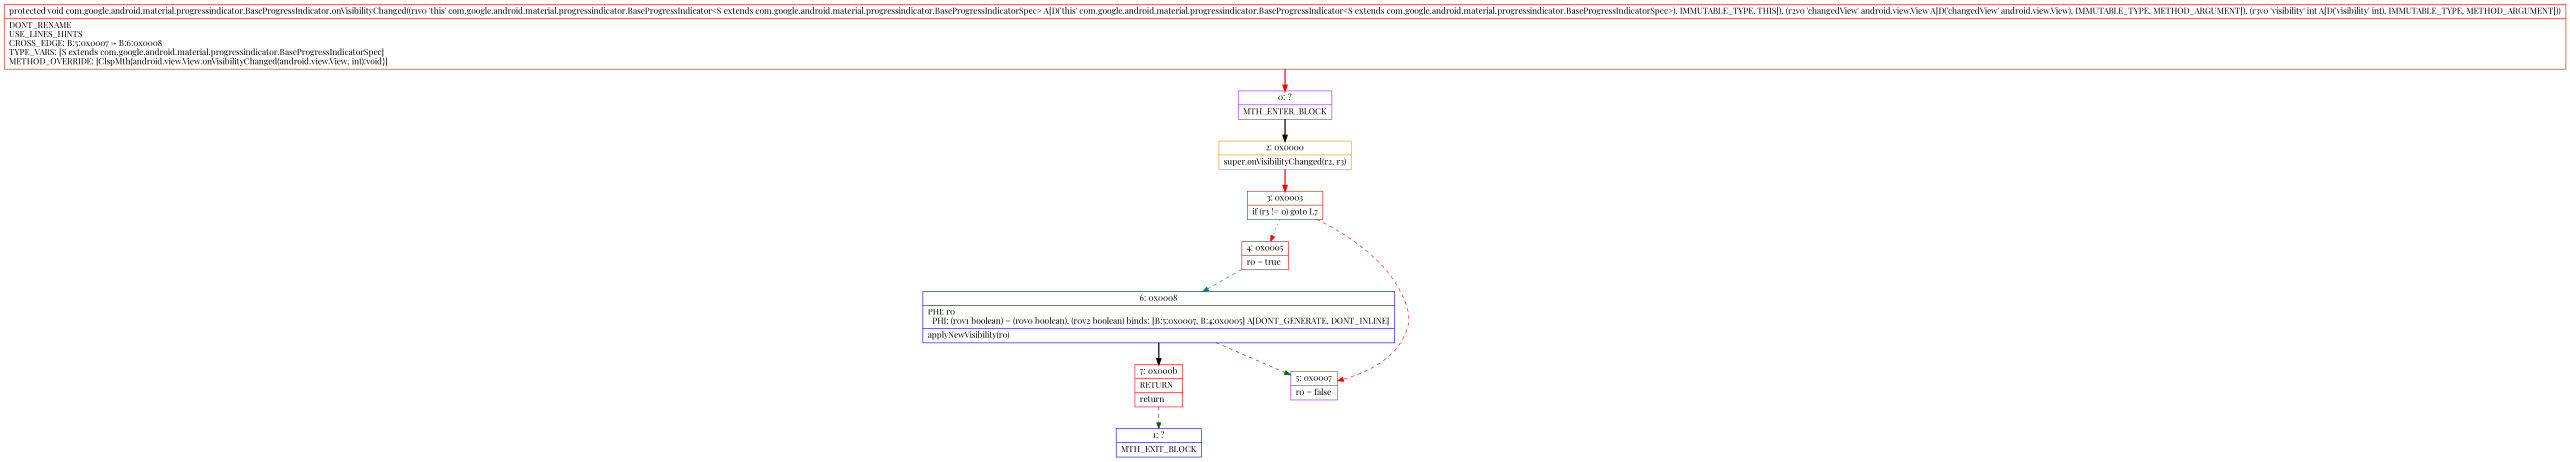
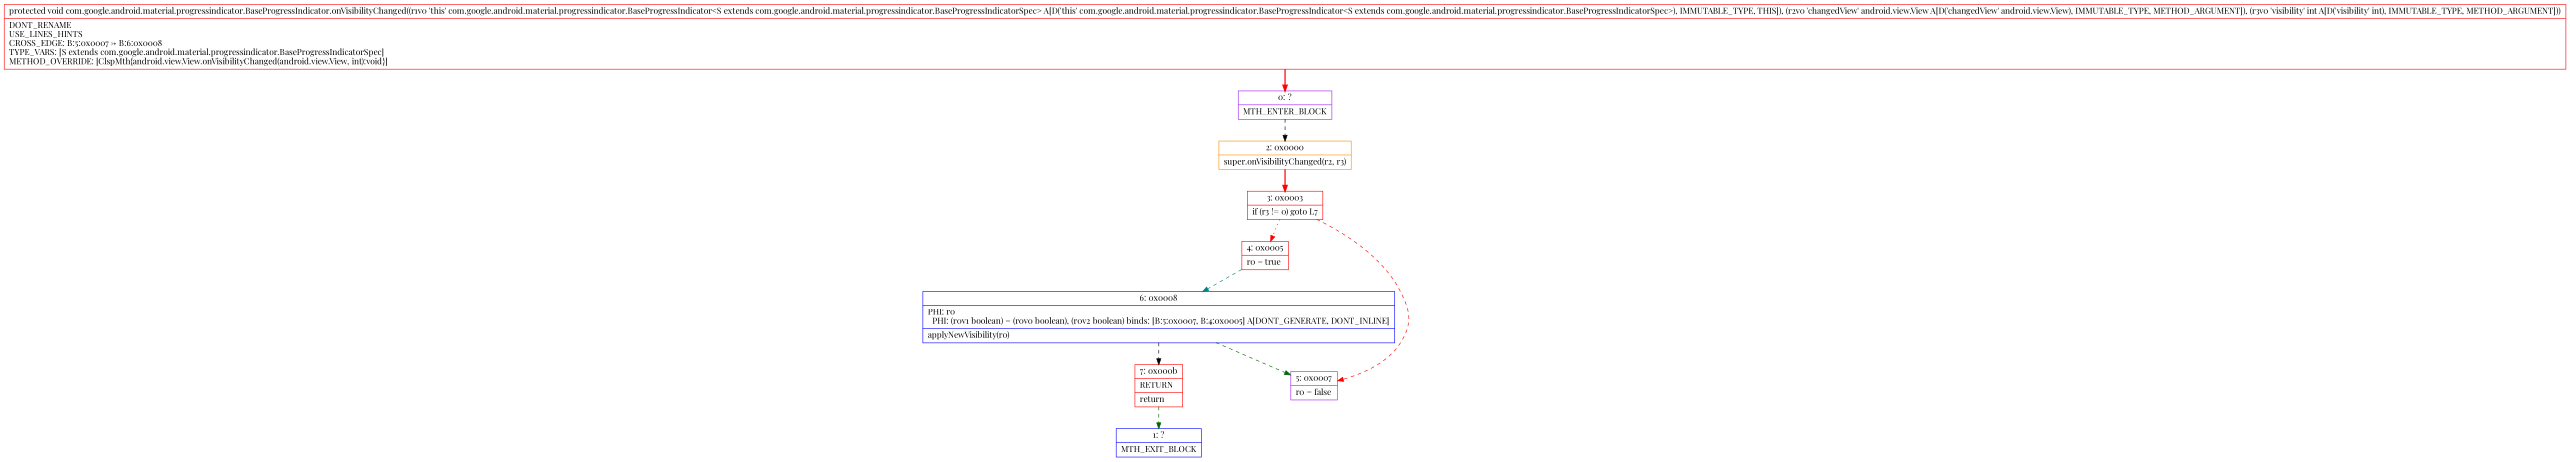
(1285, 127) -> (1285, 127)
(1159, 351) -> (1159, 351)
